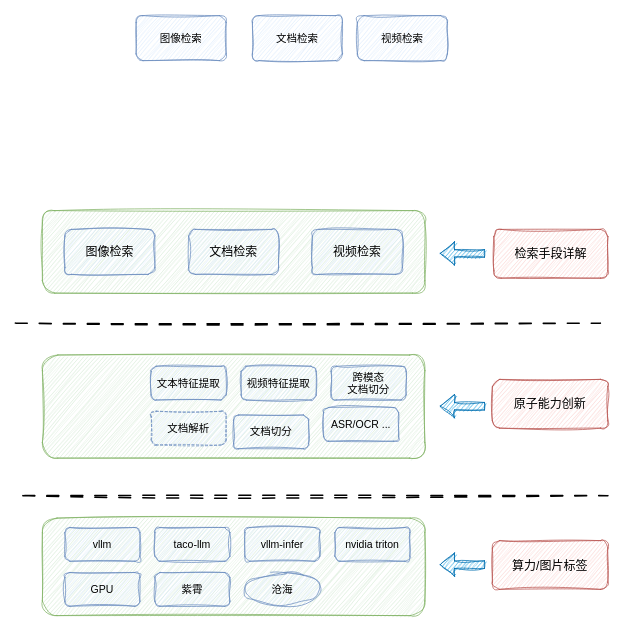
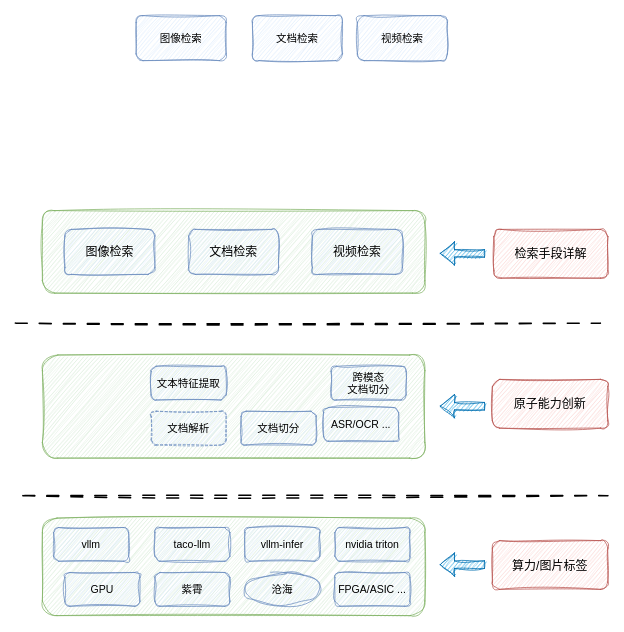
(279, 383) -> none
(271, 432) -> (279, 428)
(102, 544) -> (91, 544)
none -> (372, 589)
